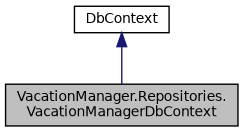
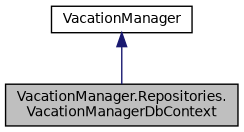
(122, 19) -> (122, 19)
